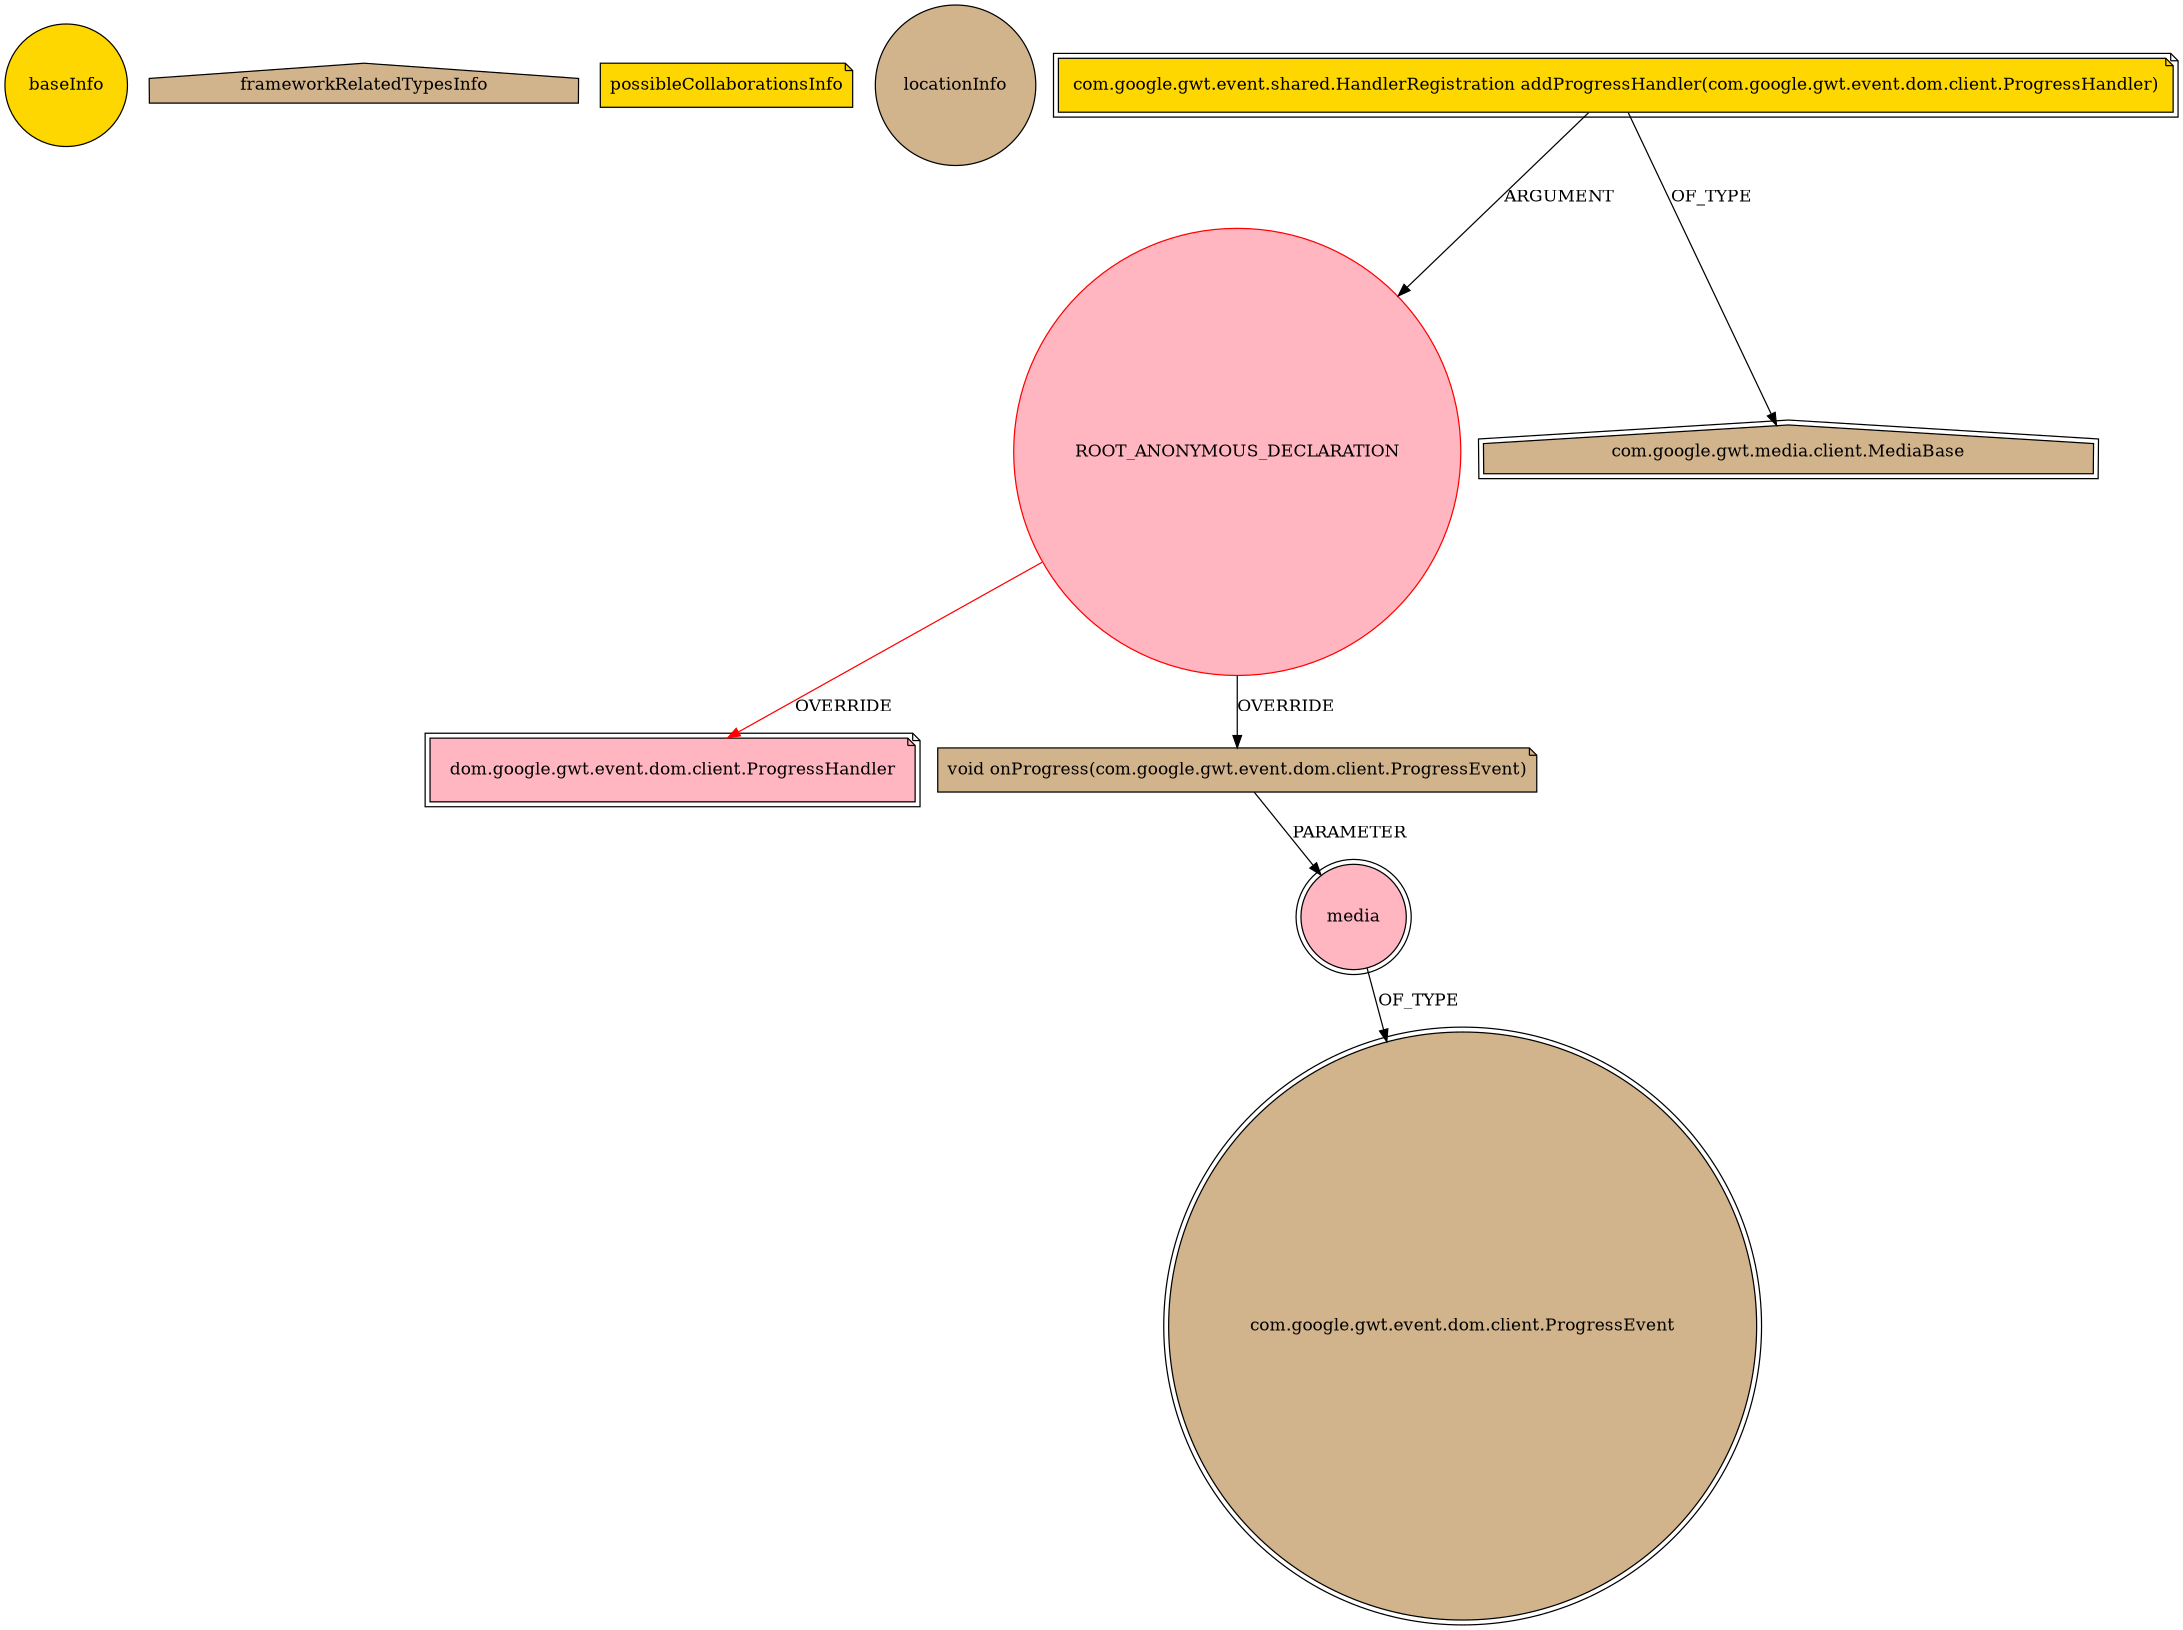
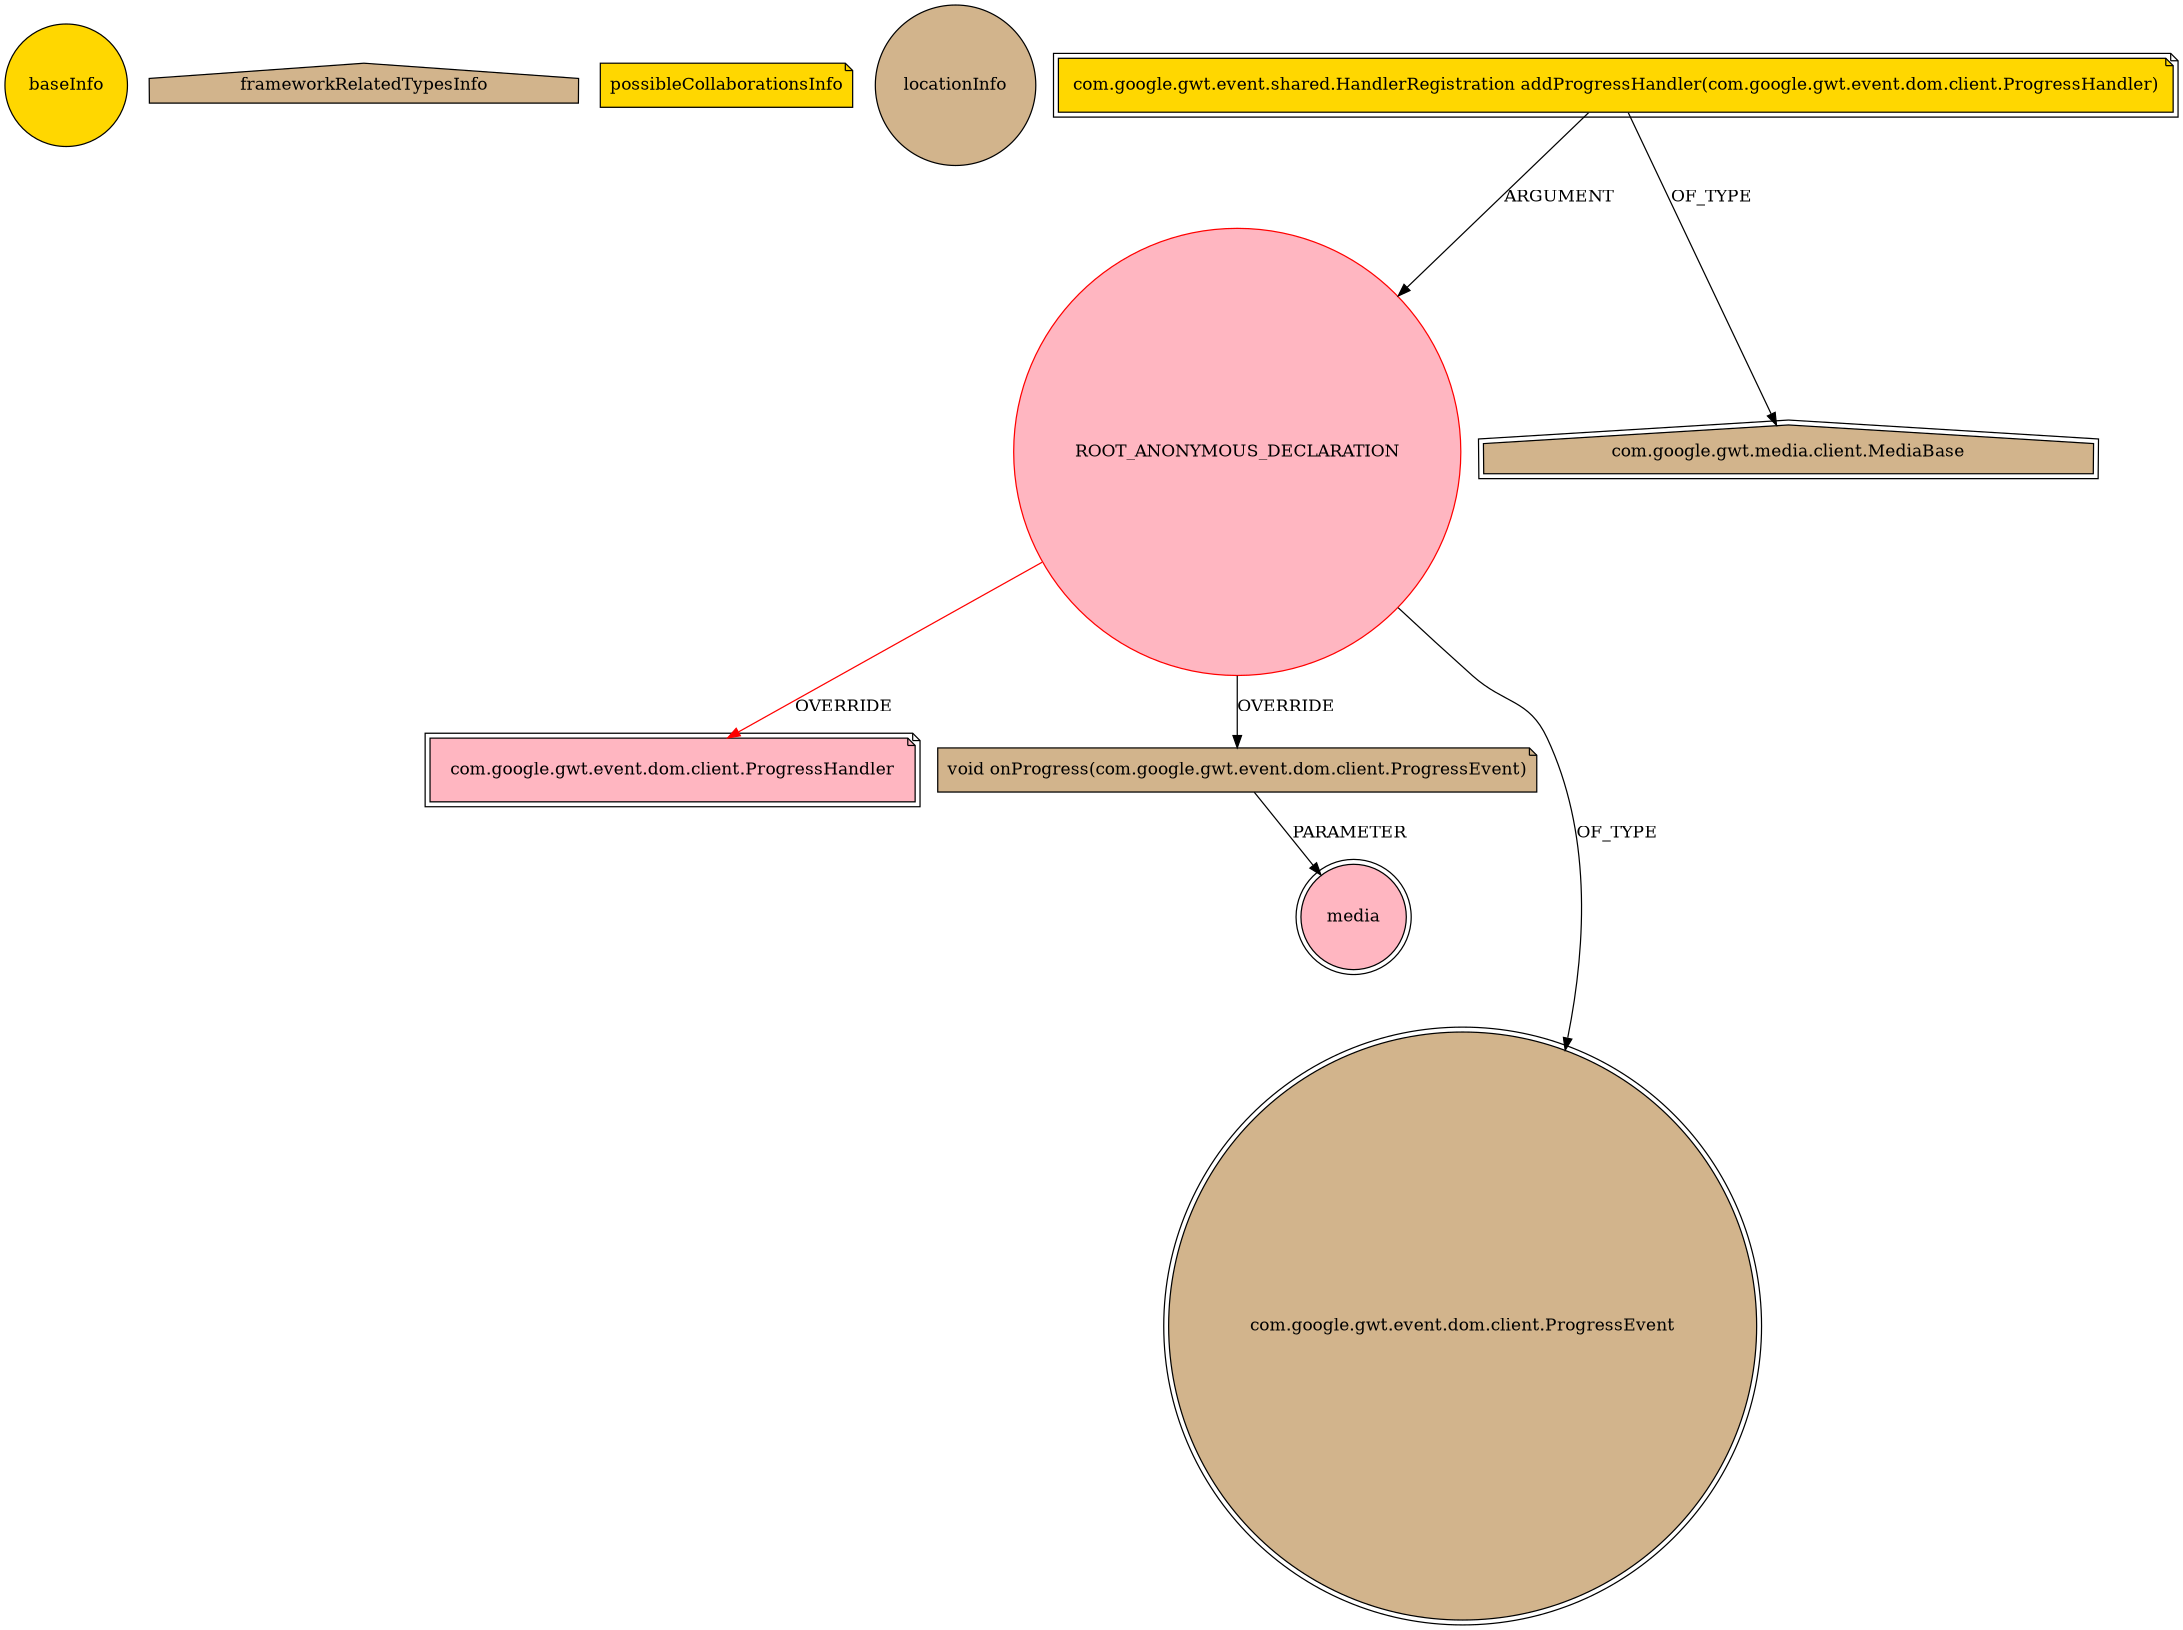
(673, 770) -> (673, 770)
(1375, 999) -> (1565, 788)
